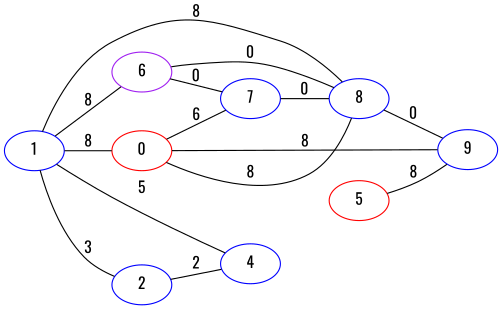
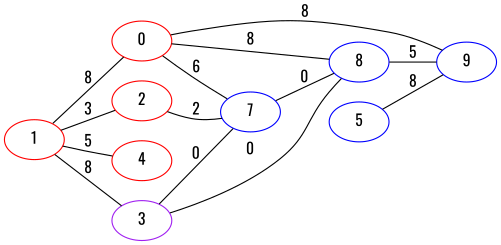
(175, 21) -> none
(142, 72) -> (142, 221)
(413, 115) -> (413, 54)
(34, 151) -> (34, 140)
(359, 201) -> (359, 122)
(250, 264) -> (142, 161)
(196, 274) -> (194, 119)
(142, 285) -> (142, 101)
